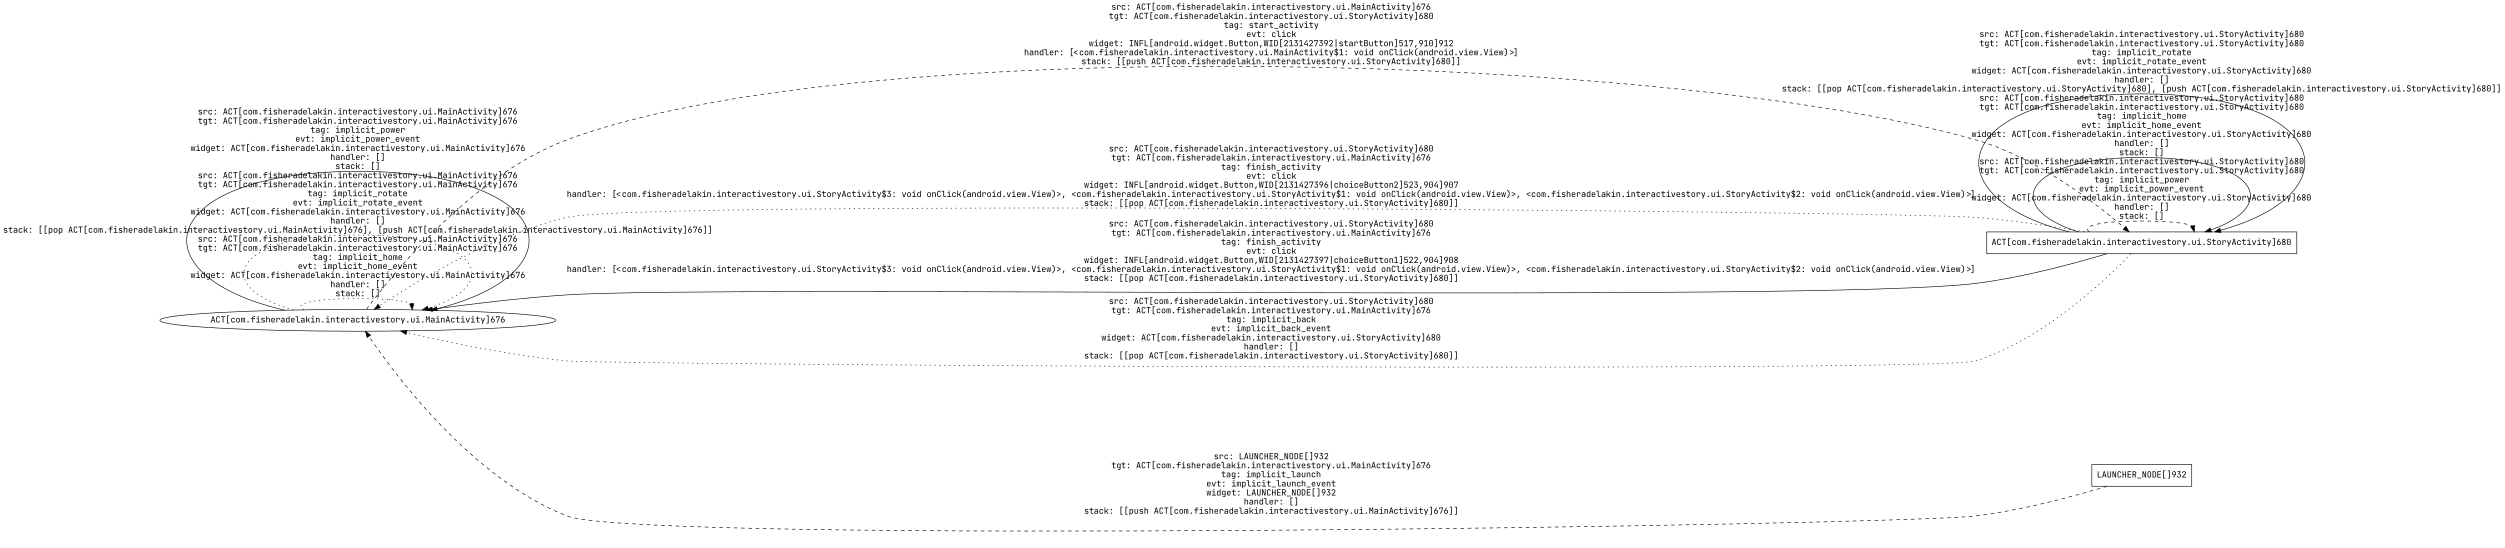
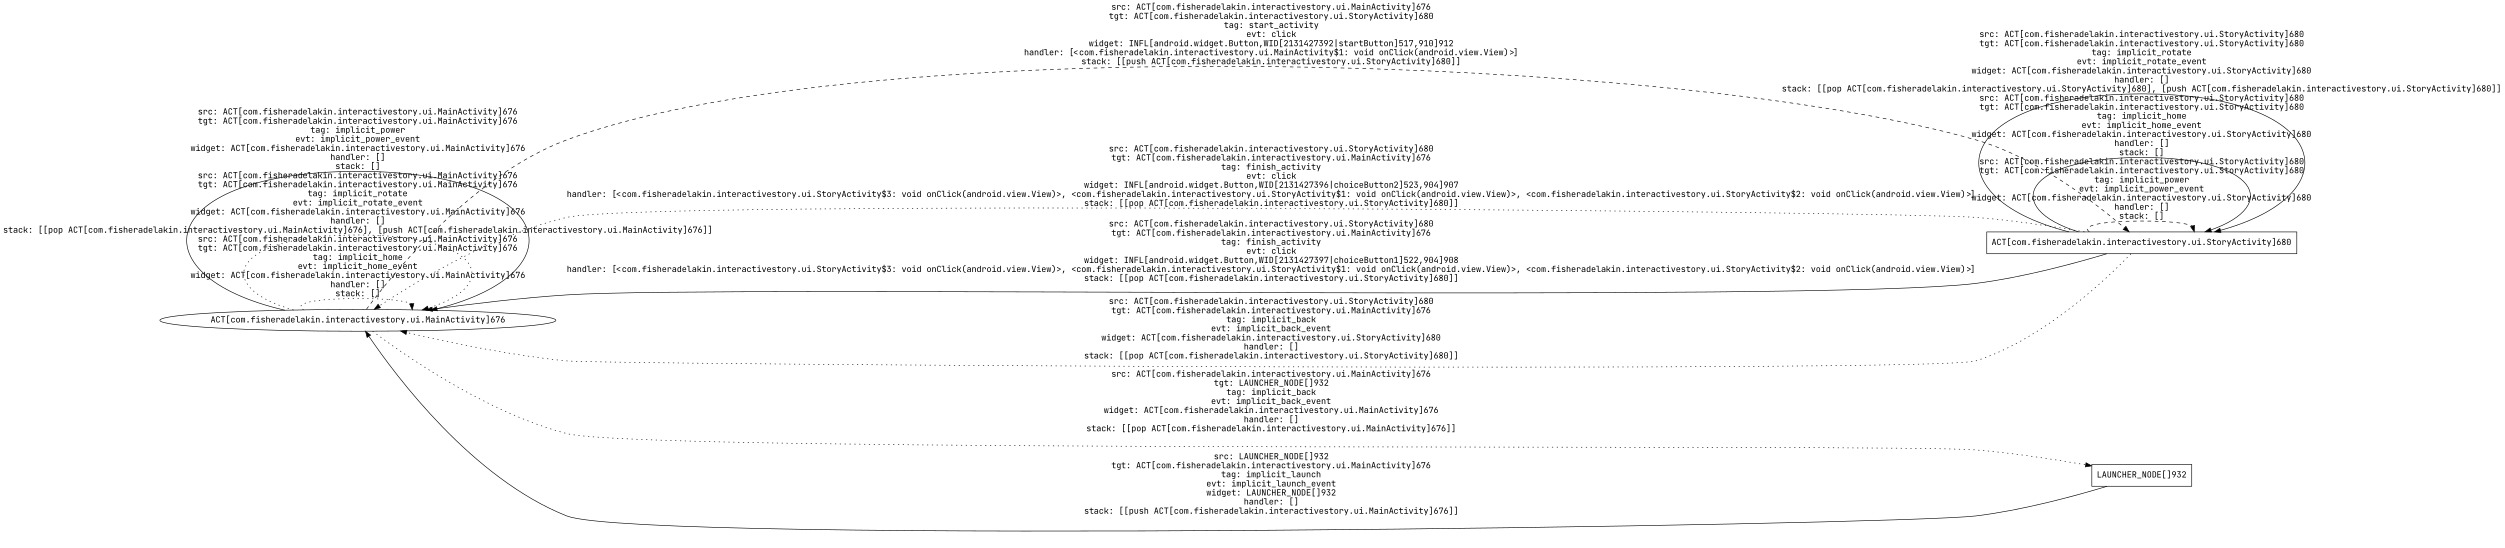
none -> (1216, 447)
(1203, 530) -> (1203, 530)
